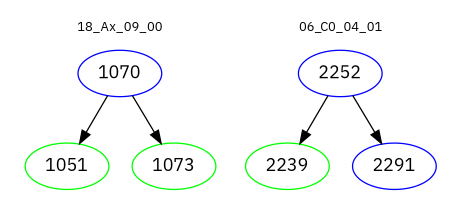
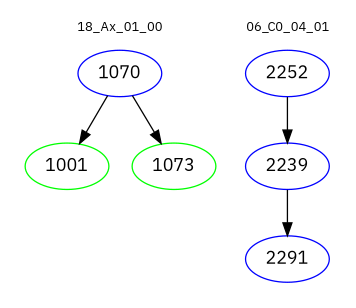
(121, 28) -> (121, 28)
(364, 114) -> (287, 206)
(67, 166) -> (67, 166)
(287, 166) -> (287, 166)
